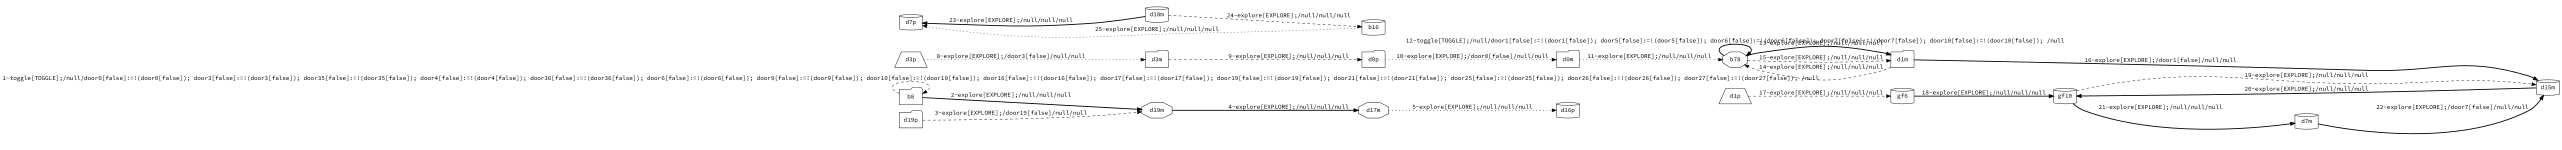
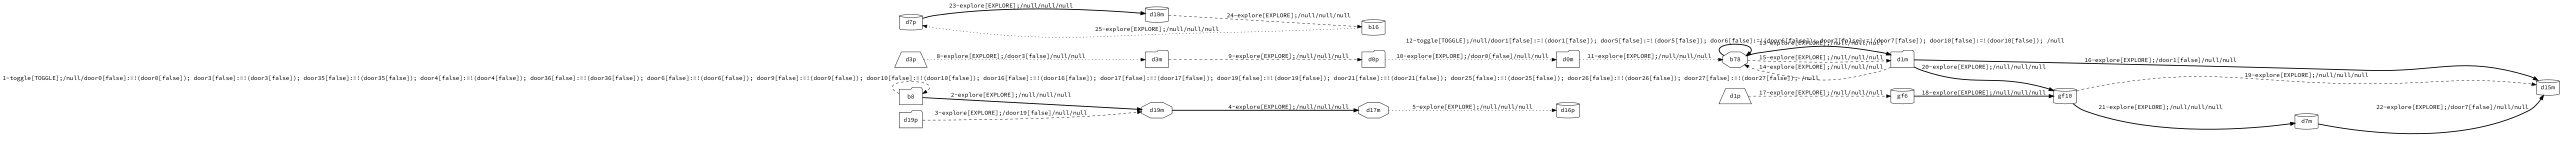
(1036, 26) -> (1031, 9)
(2309, 93) -> (1981, 80)
